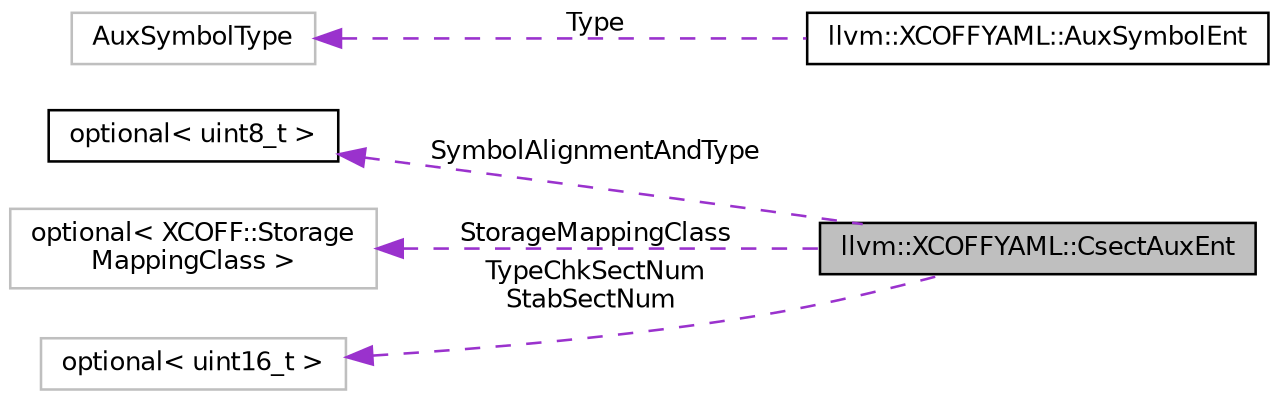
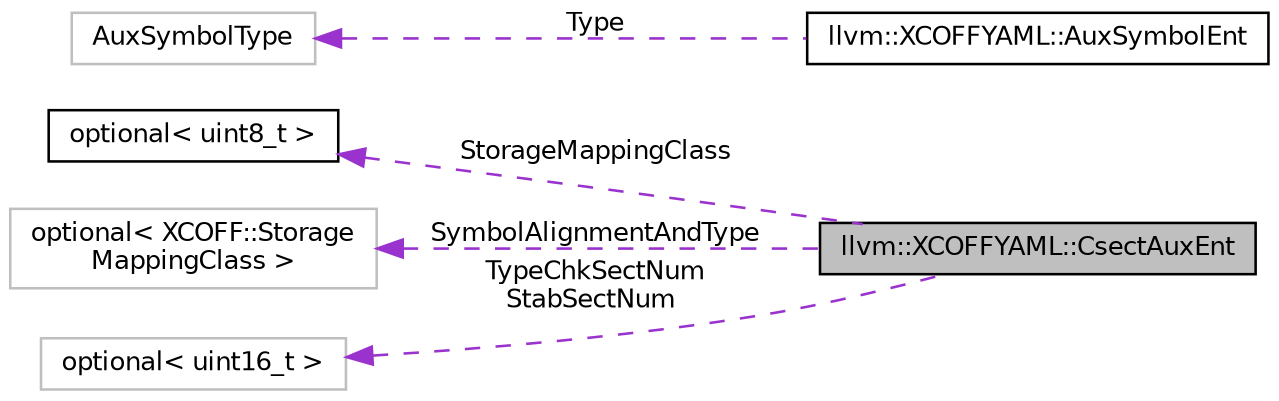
(592, 152) -> (592, 152)
(592, 234) -> (592, 234)
